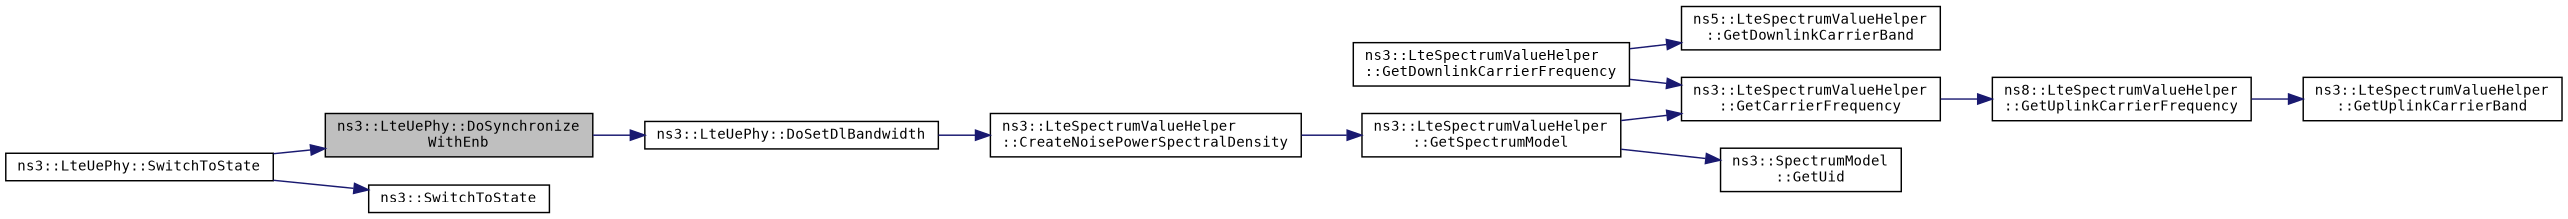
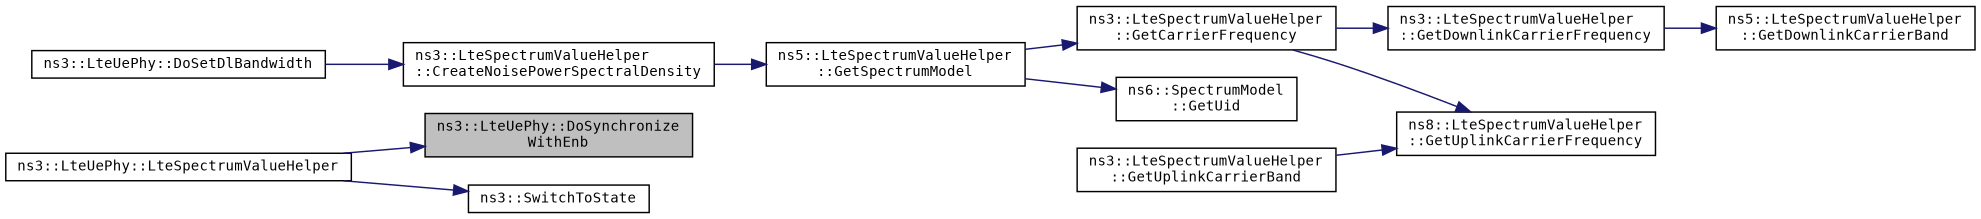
(1648, 81) -> (1355, 28)
(2270, 99) -> (1359, 153)
(612, 135) -> none
(1491, 135) -> (896, 64)
(140, 167) -> (179, 167)
(1811, 170) -> (1207, 99)
